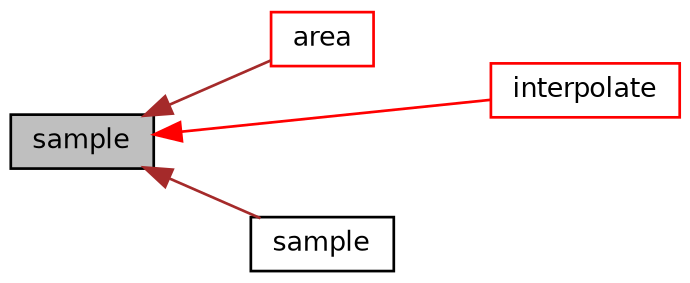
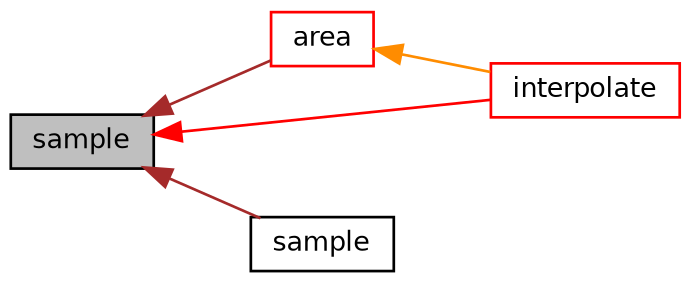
none -> (446, 63)
